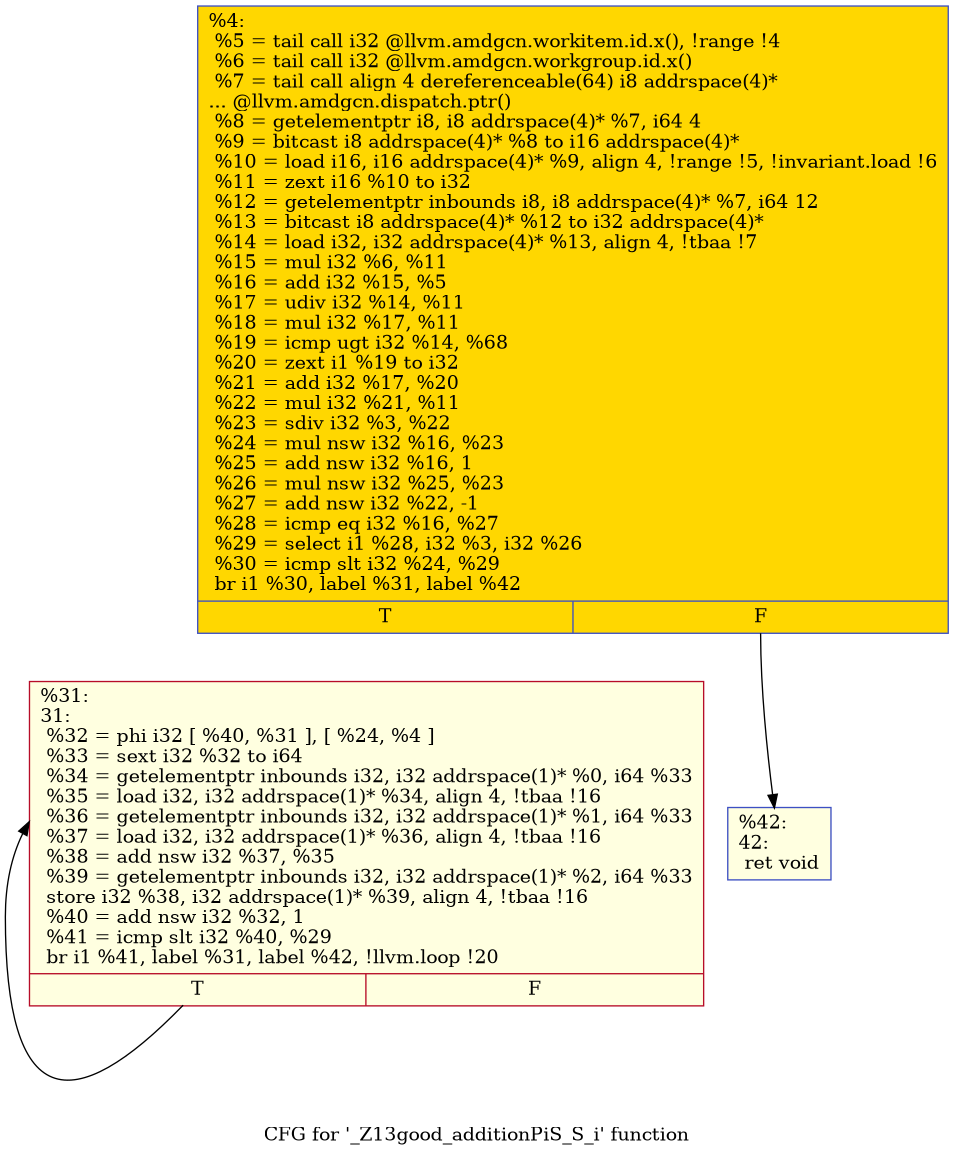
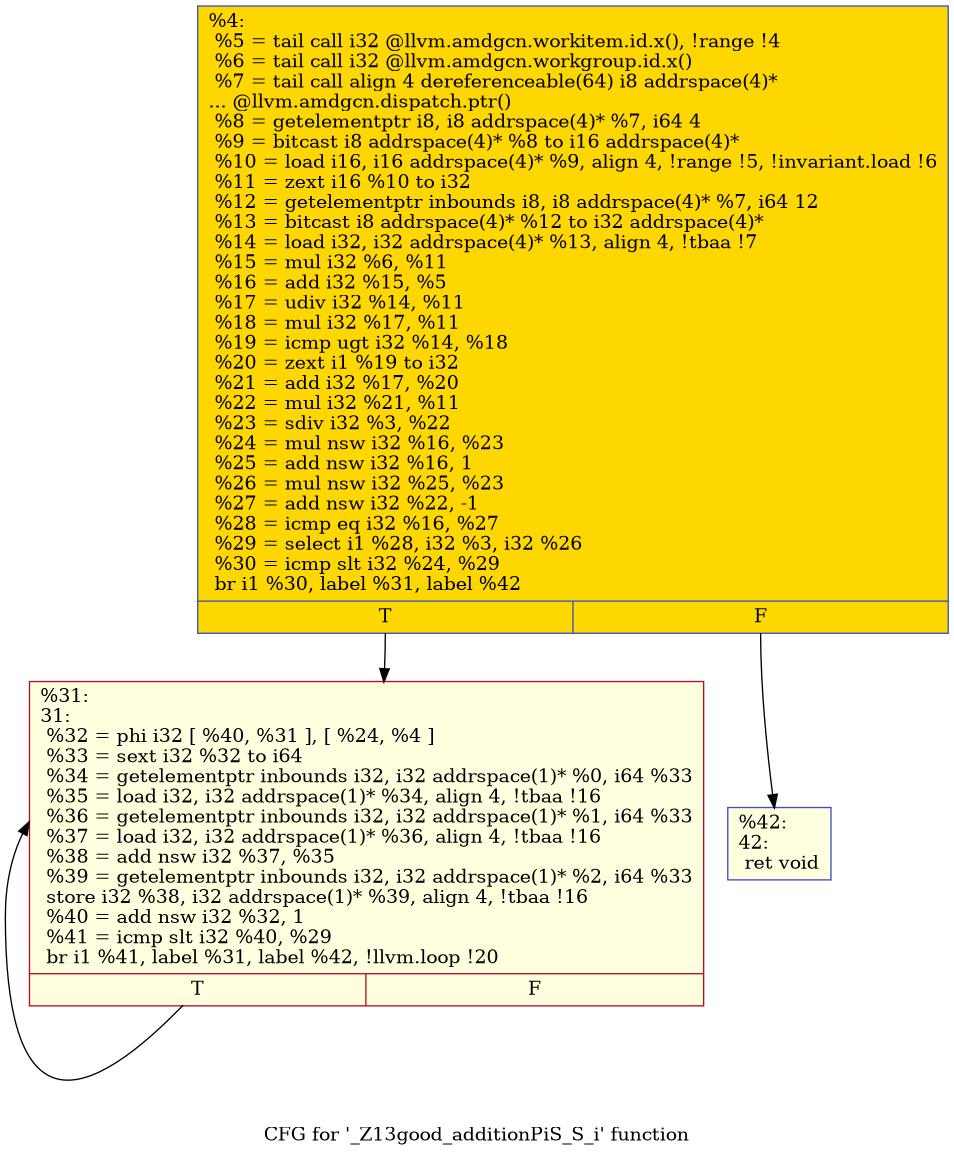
(359, 343) -> (359, 343)
none -> (385, 651)
